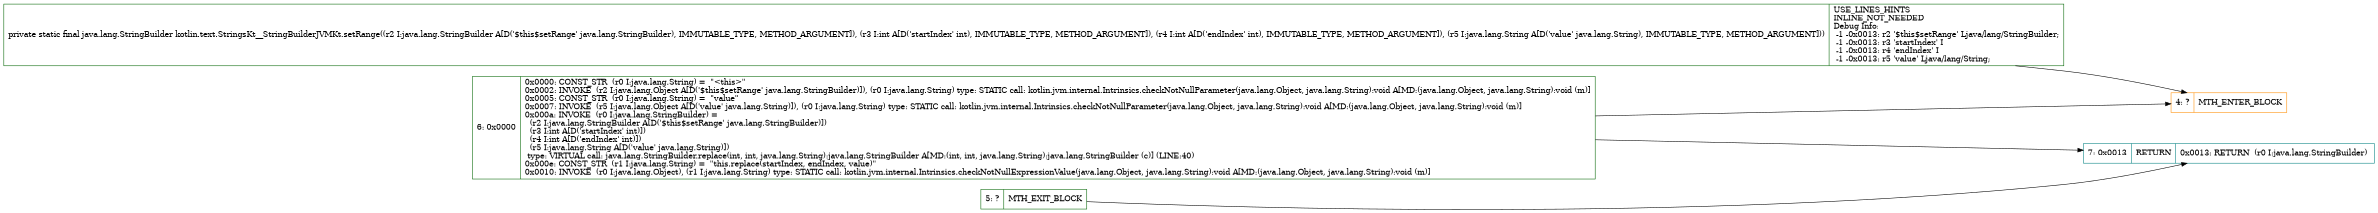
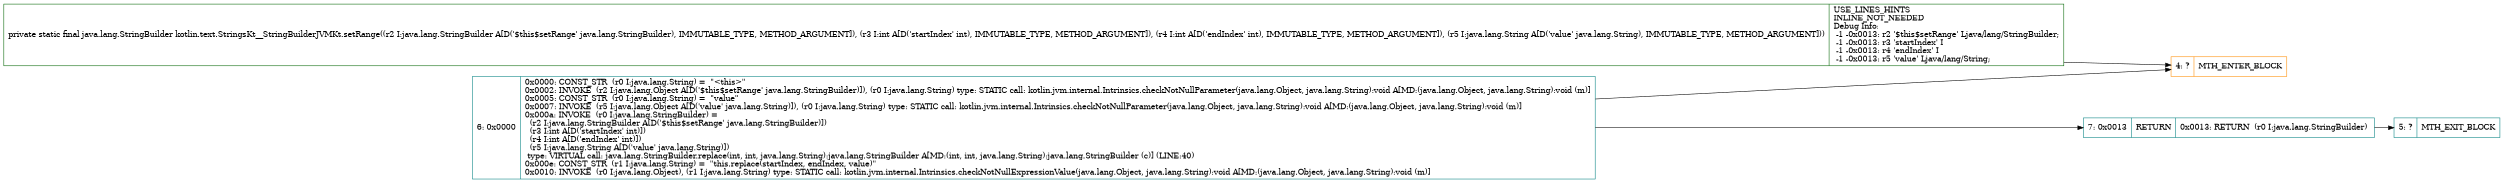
(1034, 128) -> (1034, 128)
(1034, 199) -> (2447, 128)
(1635, 208) -> (2381, 128)
